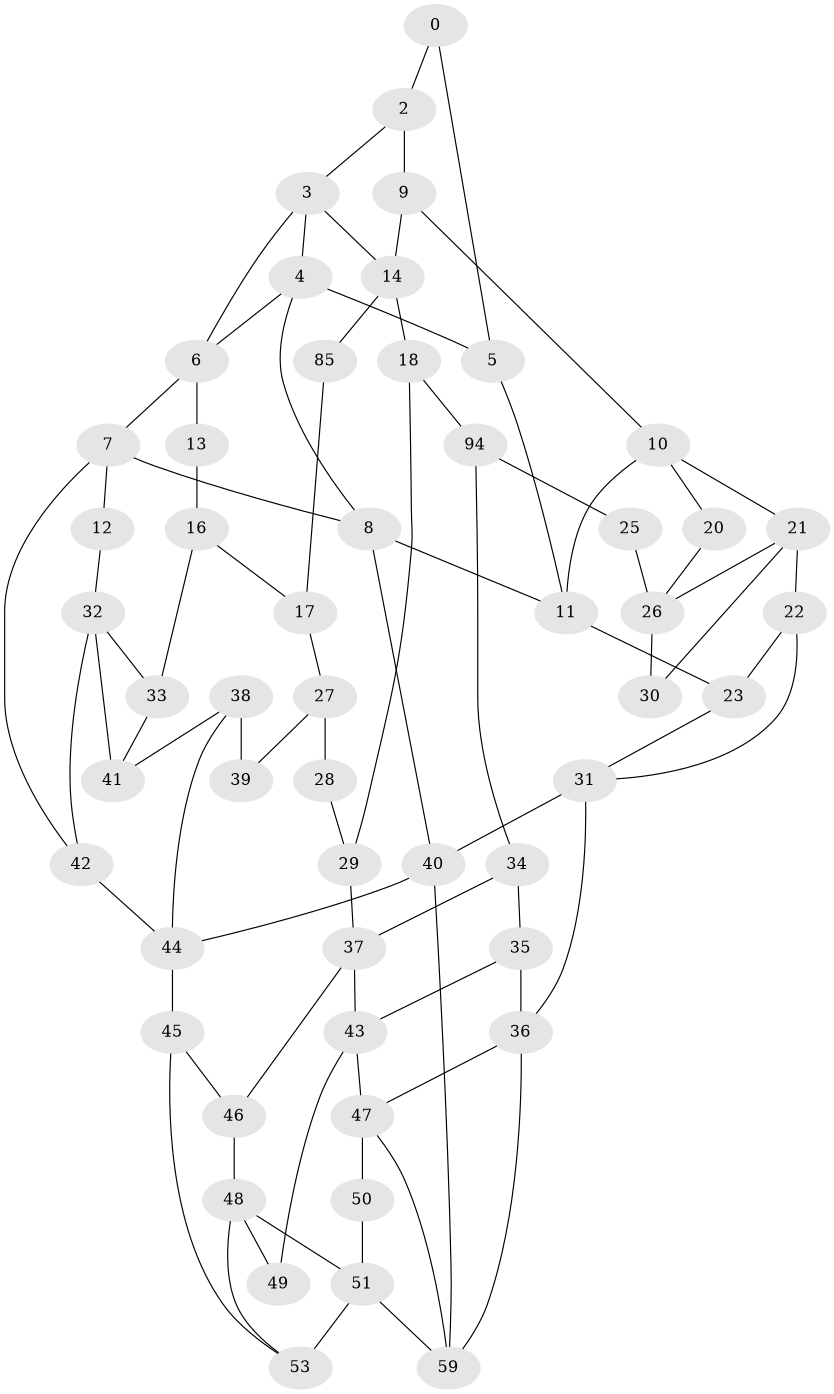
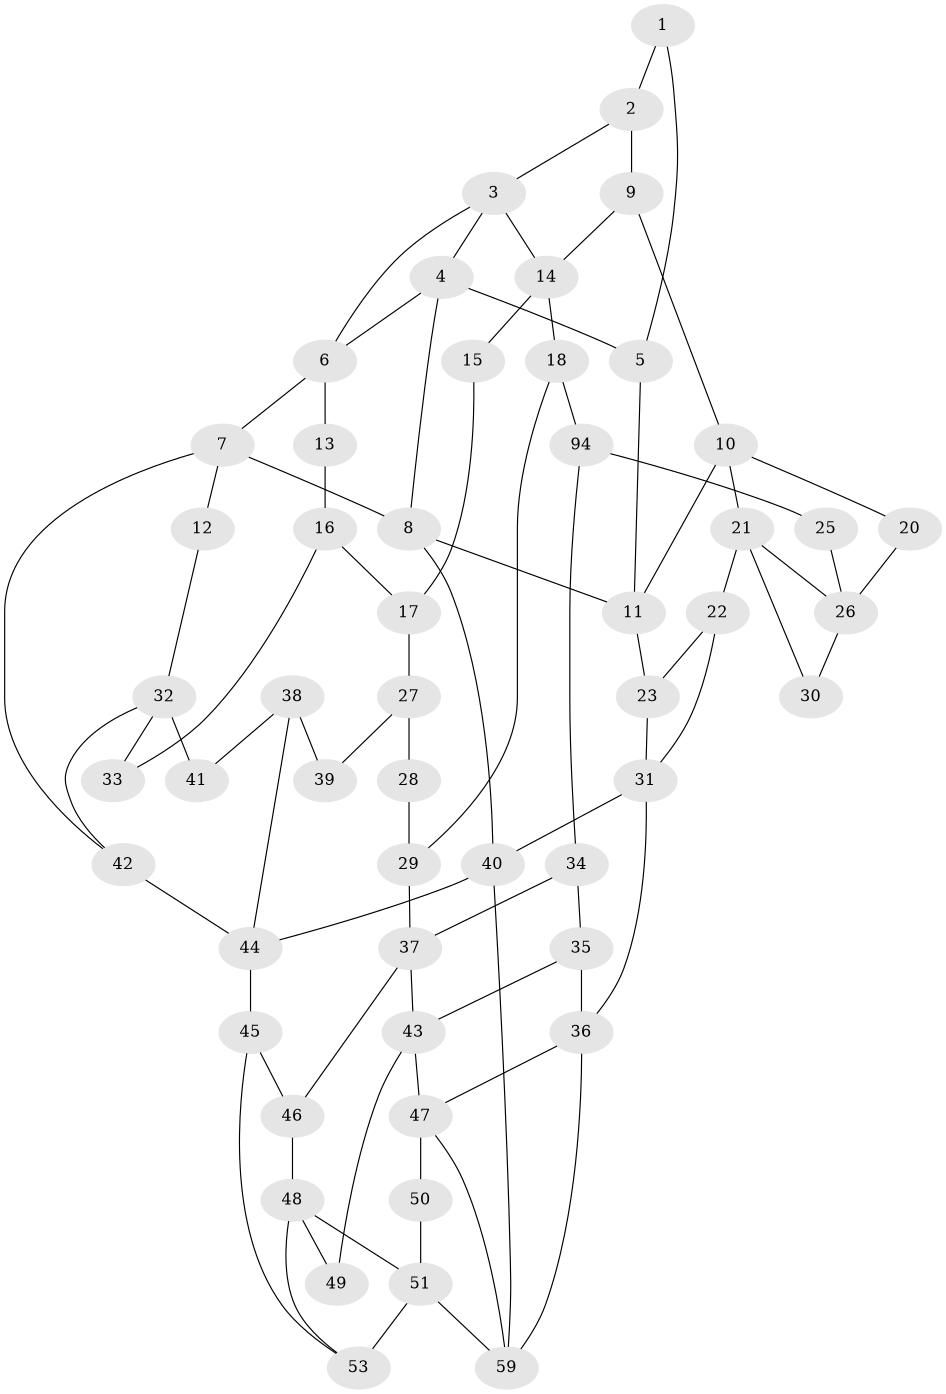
(436, 26) -> (663, 26)
(325, 361) -> (473, 361)
(135, 739) -> none
